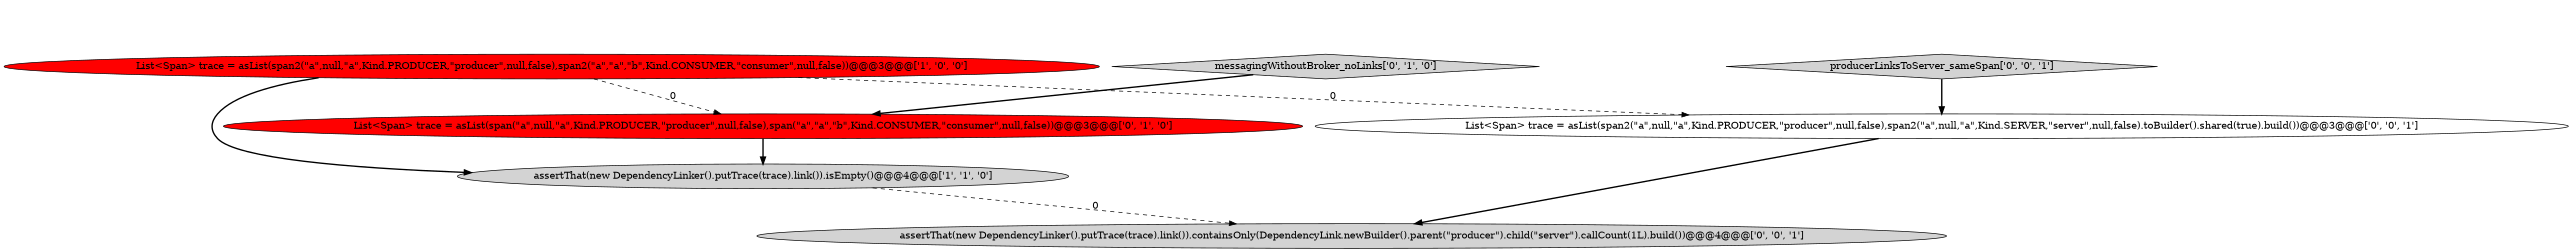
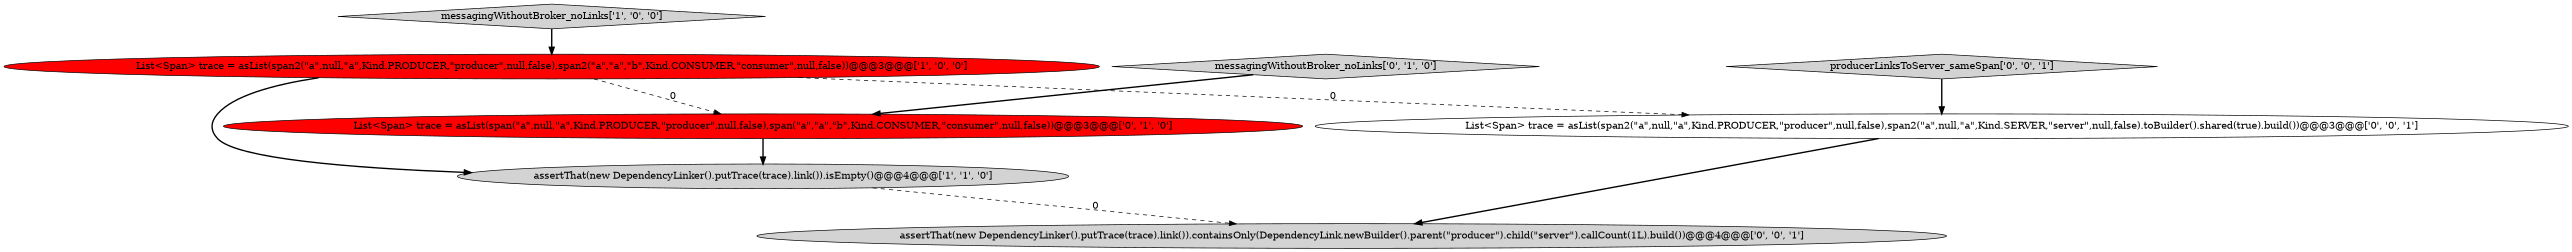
none -> (552, 16)
